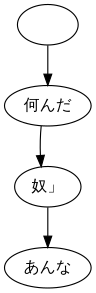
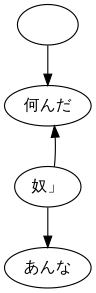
(40, 141) -> (55, 152)
